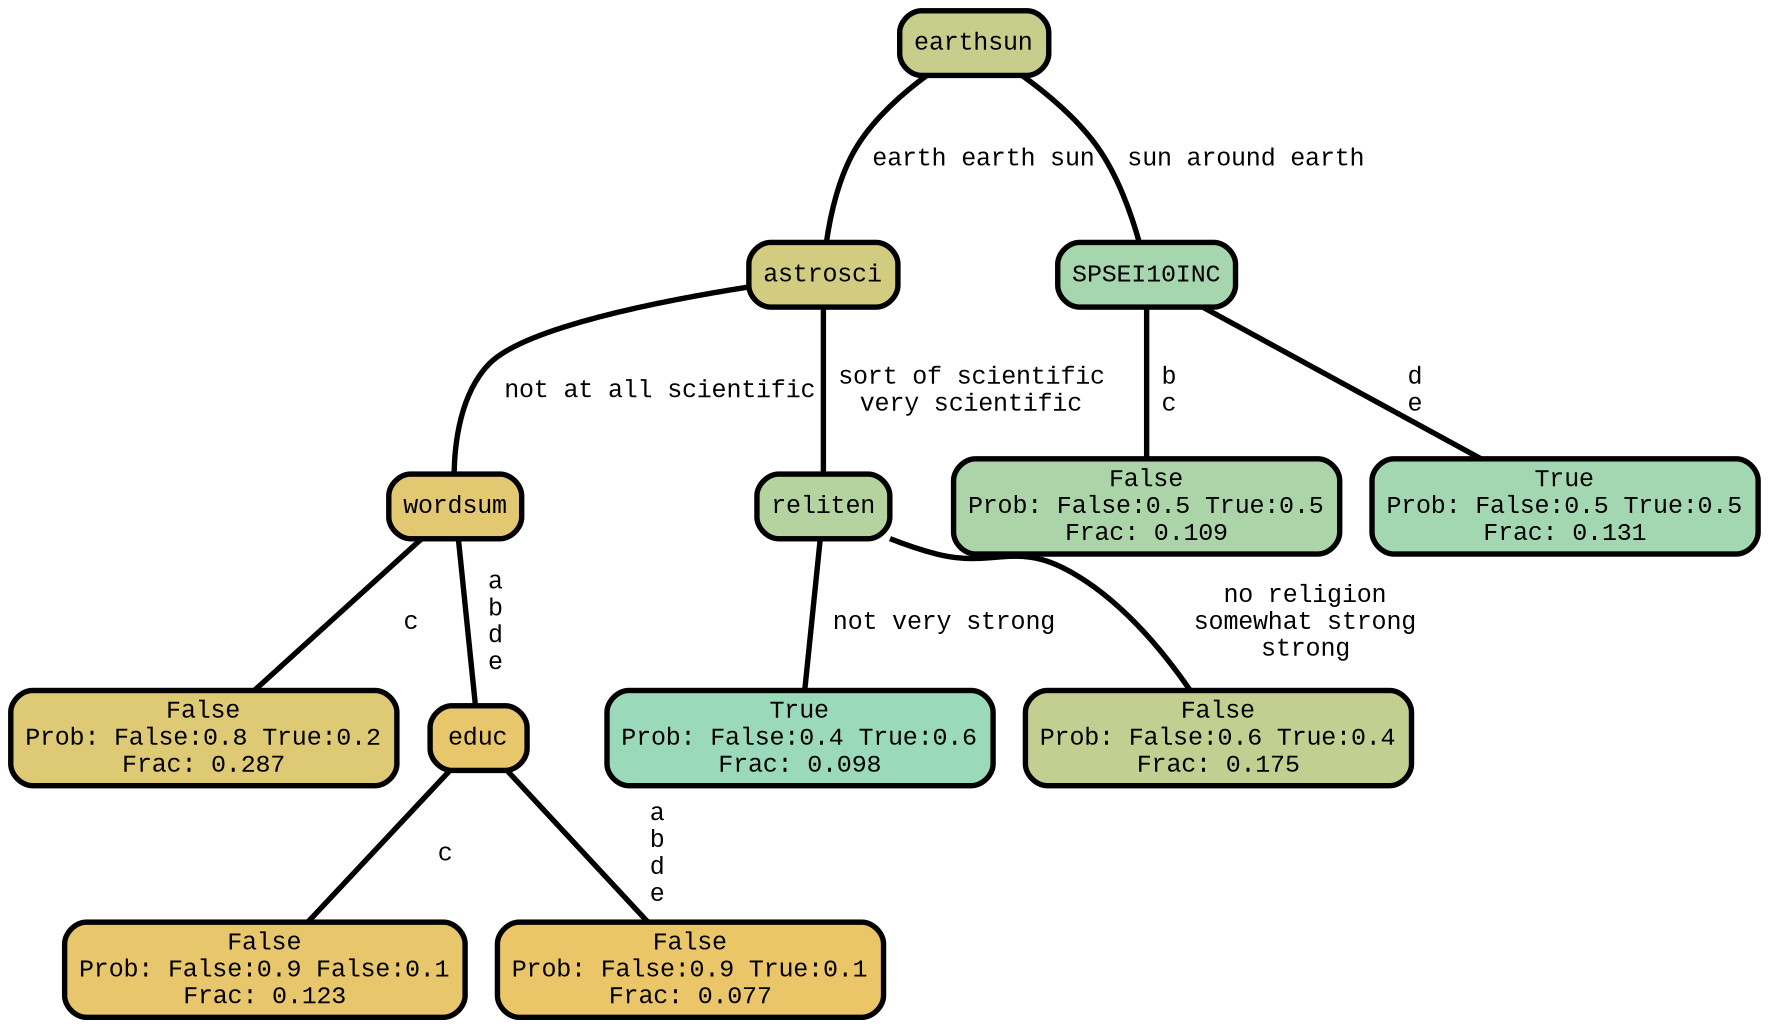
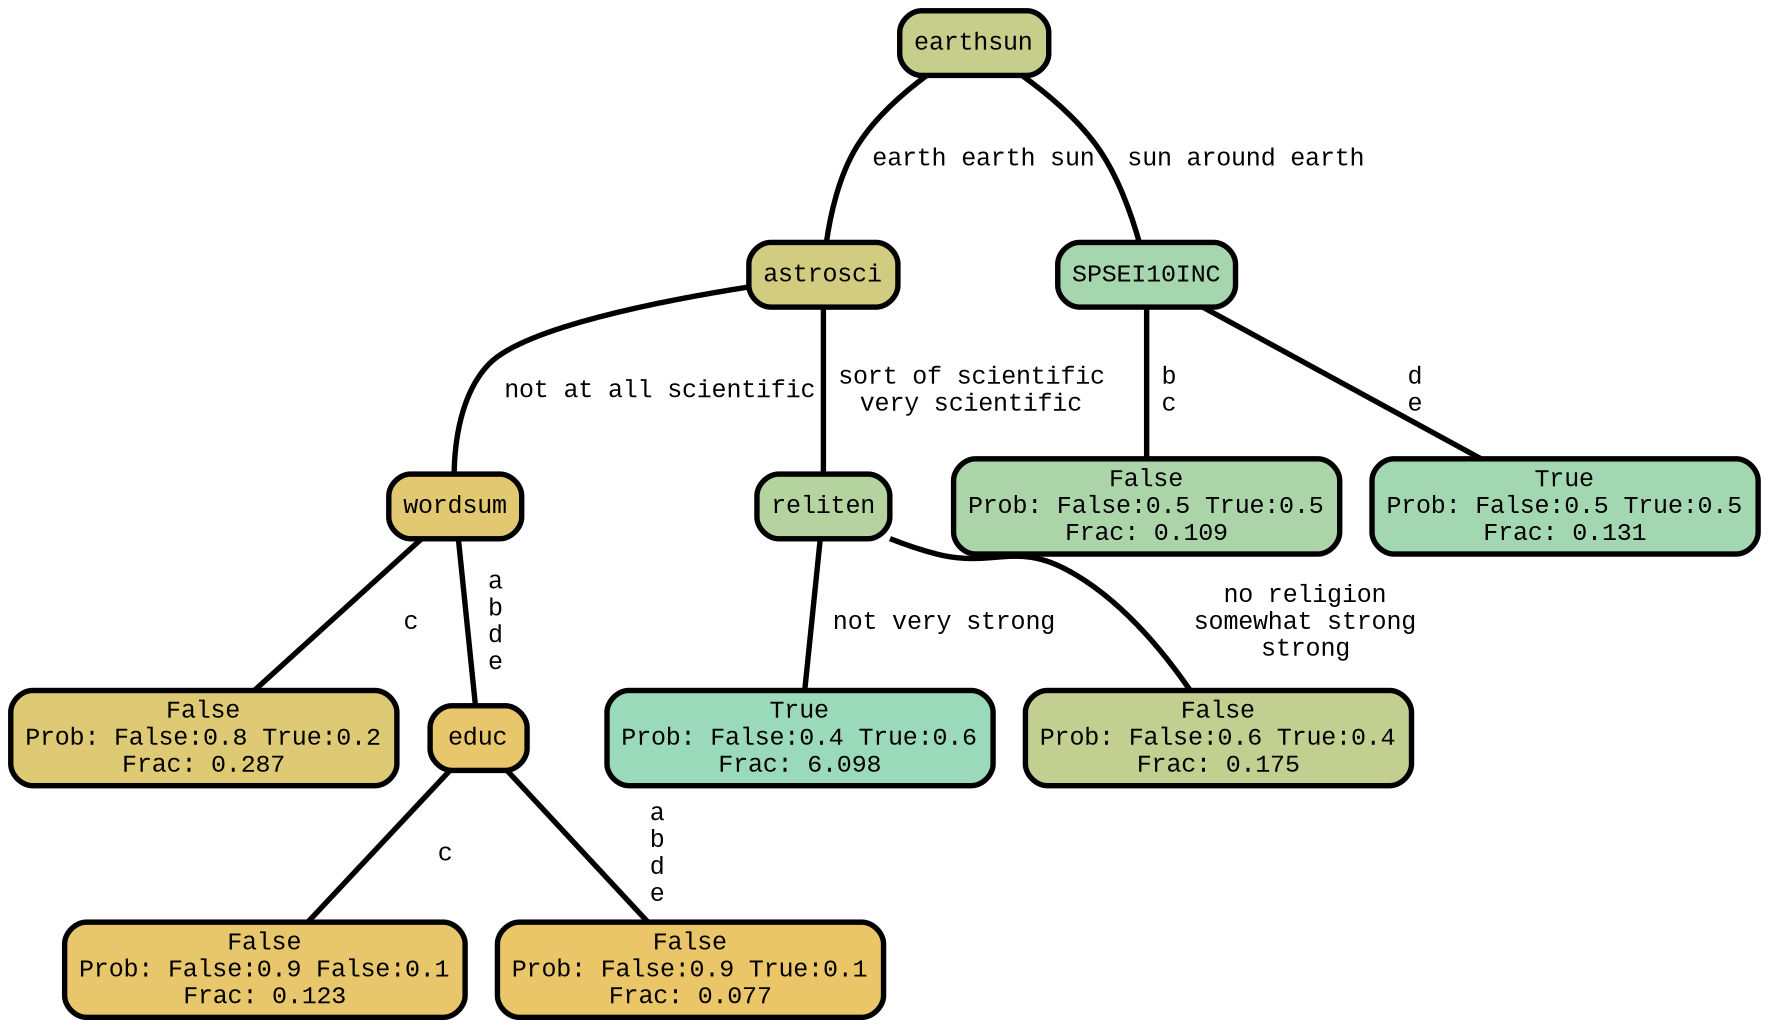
(800, 738) -> (800, 738)
